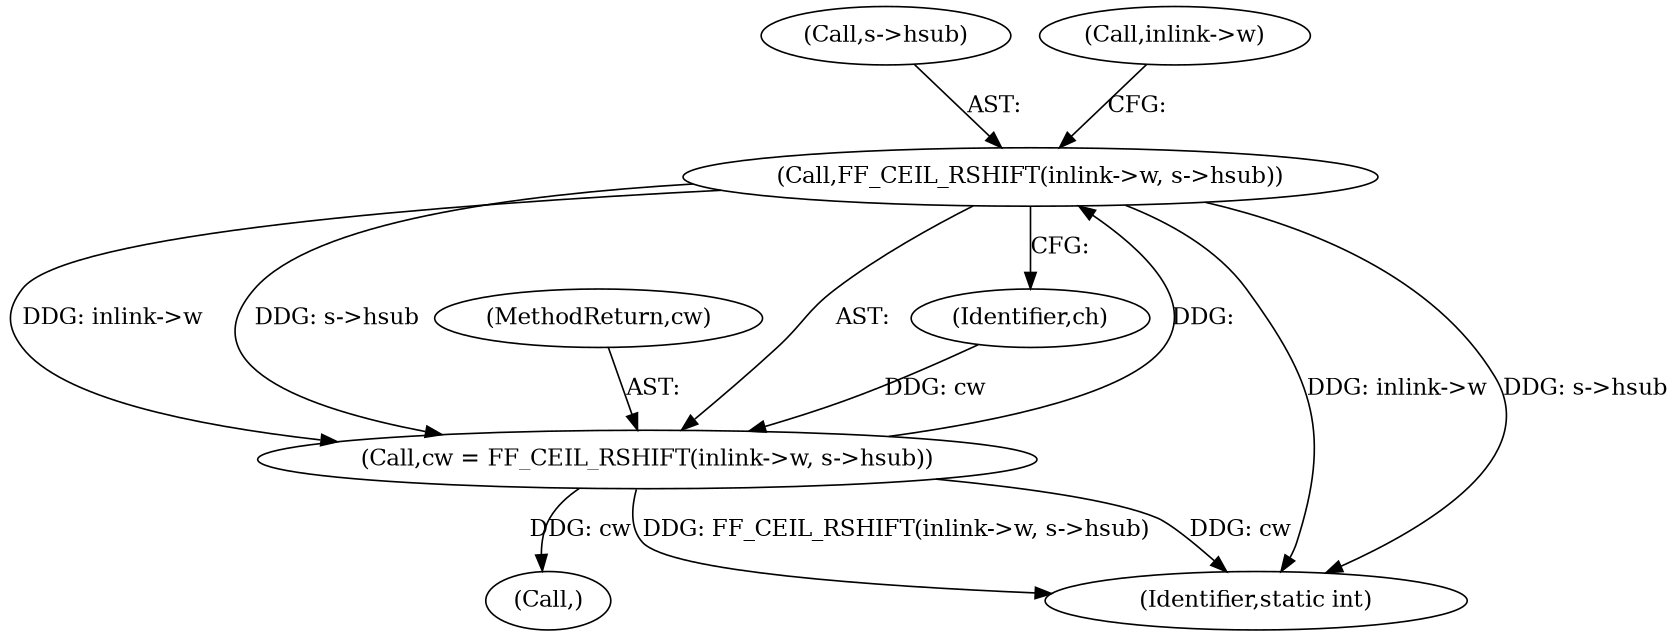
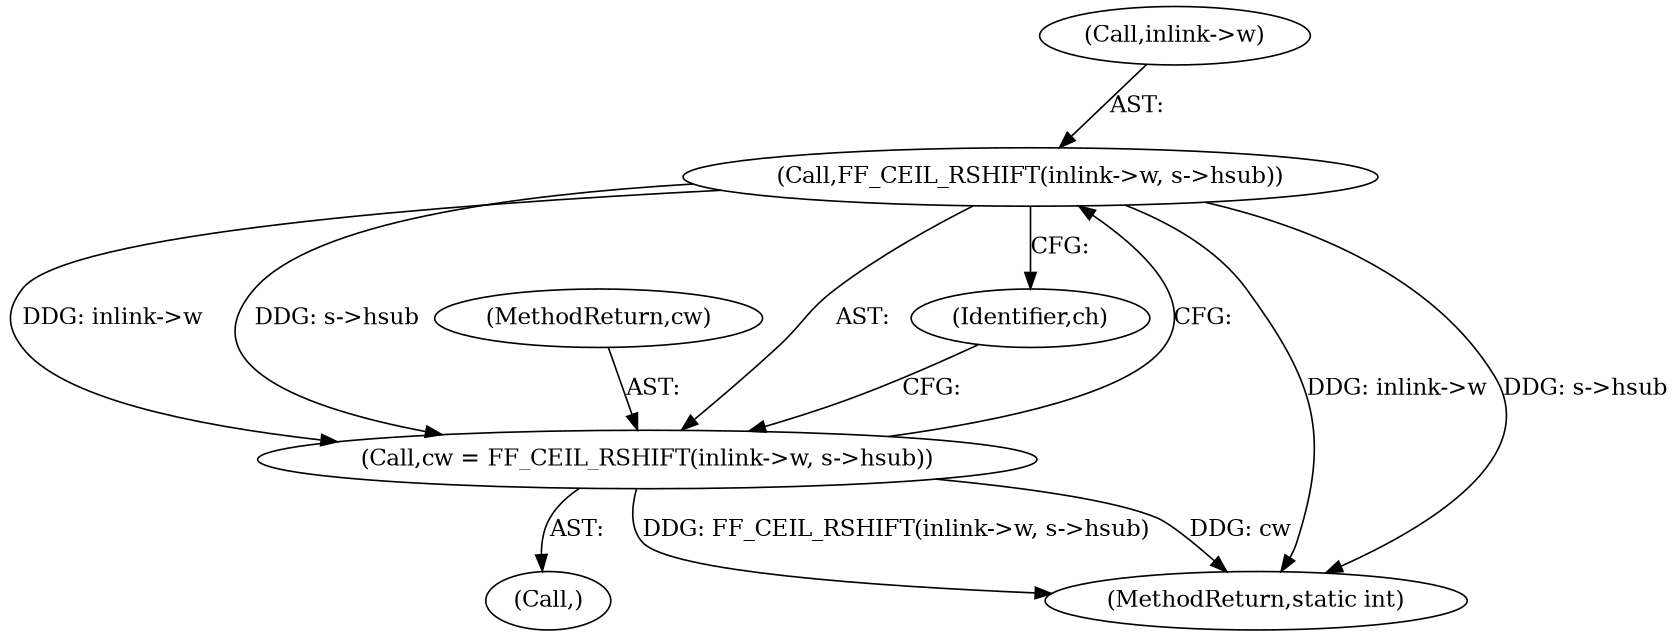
(886, 36) -> none
(1141, 106) -> (1141, 106)
(1207, 318) -> (1207, 318)
(936, 389) -> (936, 389)
(581, 530) -> (581, 530)
(1256, 601) -> (1256, 601)
